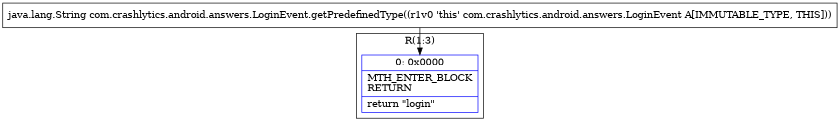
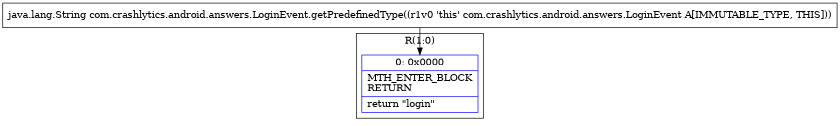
(420, 41) -> (420, 41)
